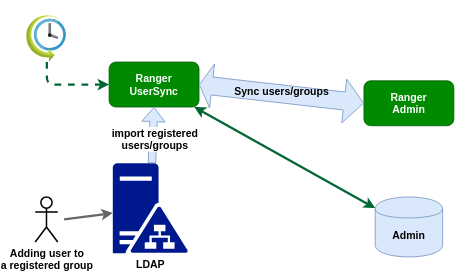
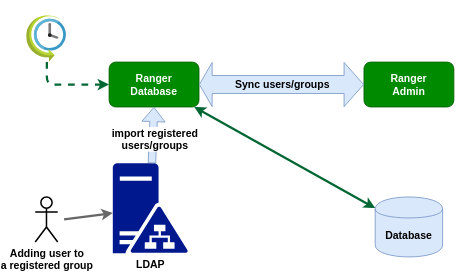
(154, 84) -> (154, 84)
(409, 103) -> (409, 84)
(409, 236) -> (409, 236)
